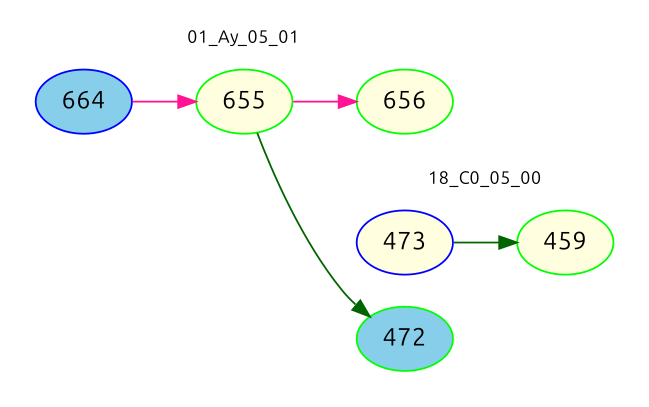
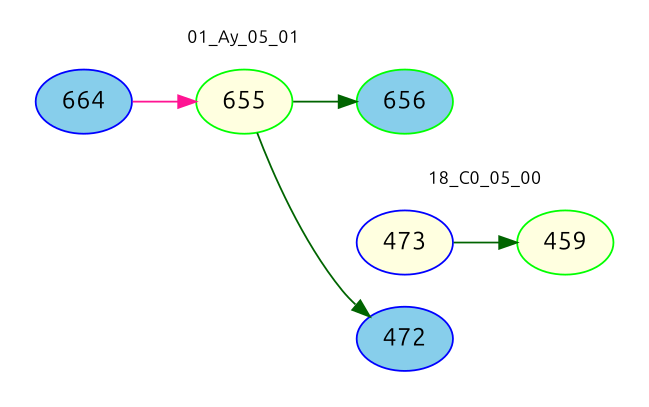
(316, 102) -> (316, 102)
(405, 102) -> (405, 102)
(405, 339) -> (405, 339)
